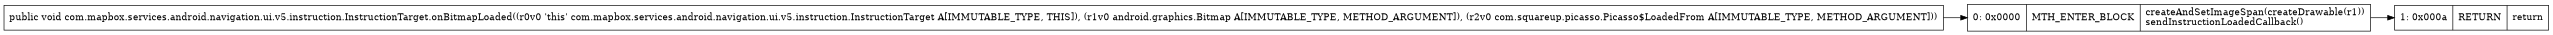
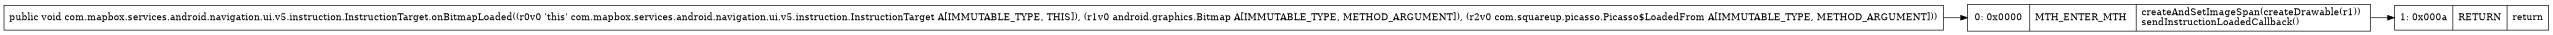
(2083, 17) -> (2081, 17)
